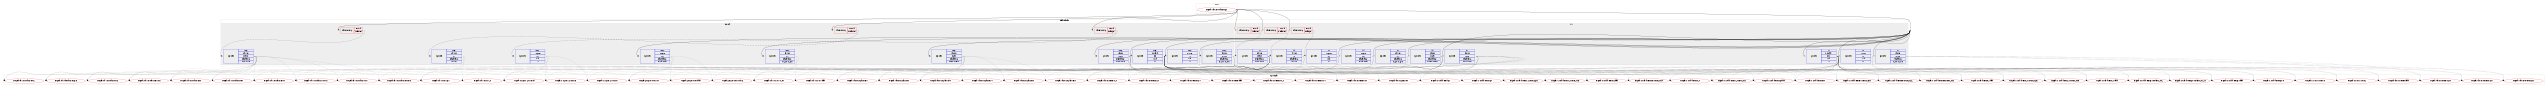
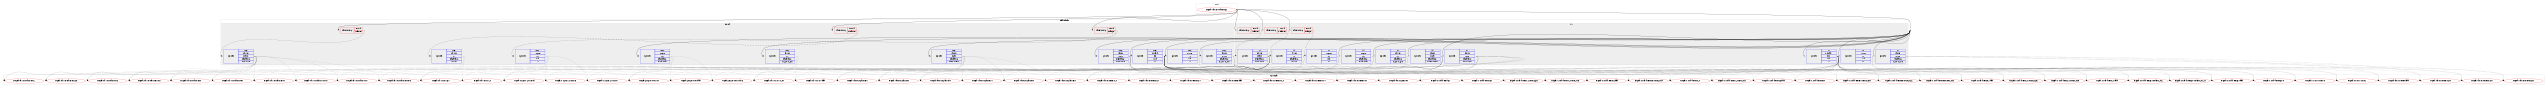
(66, 81) -> (66, 81)
